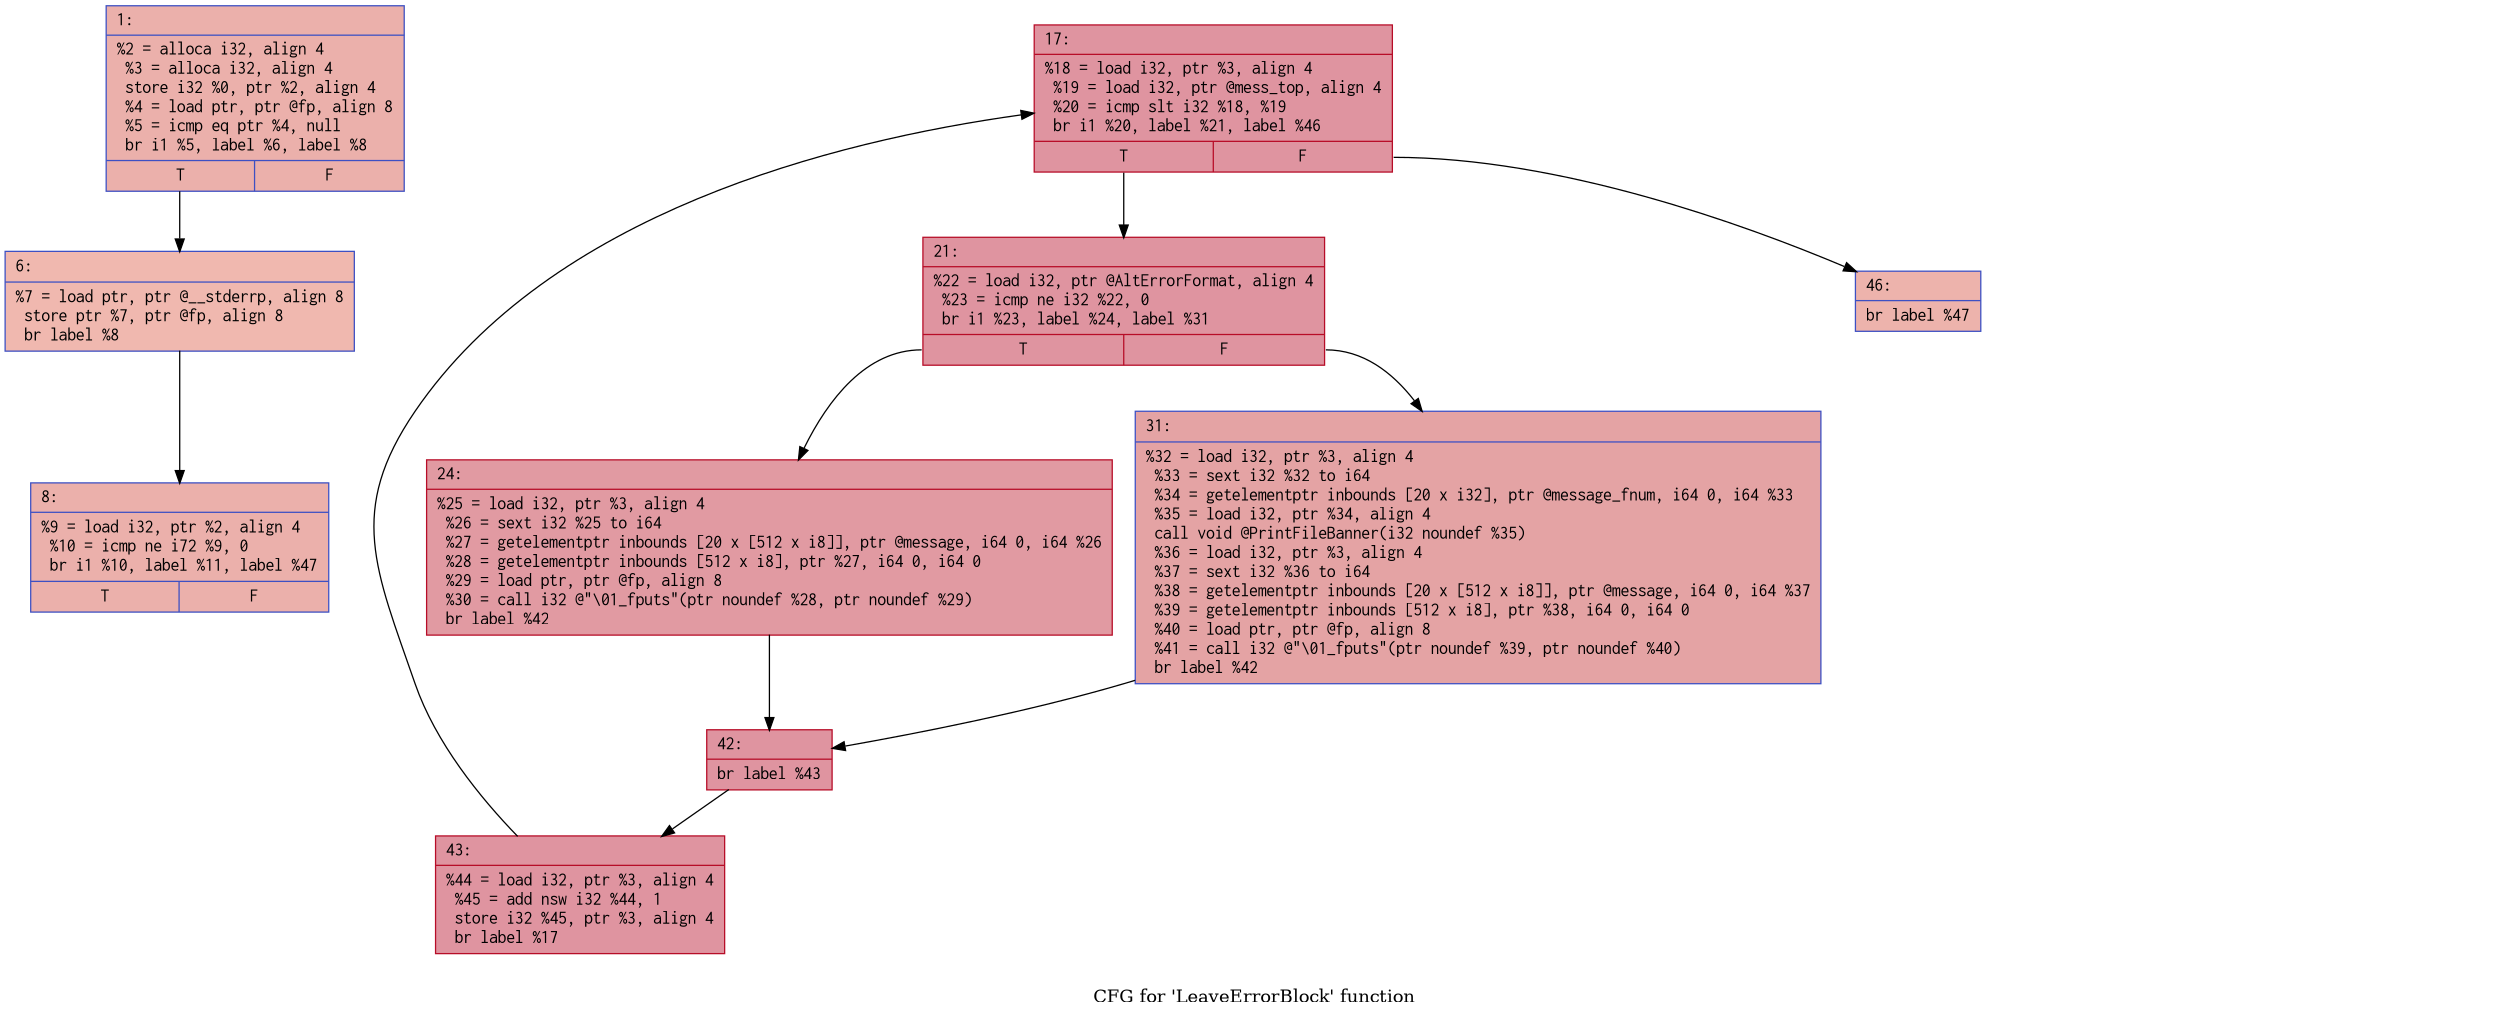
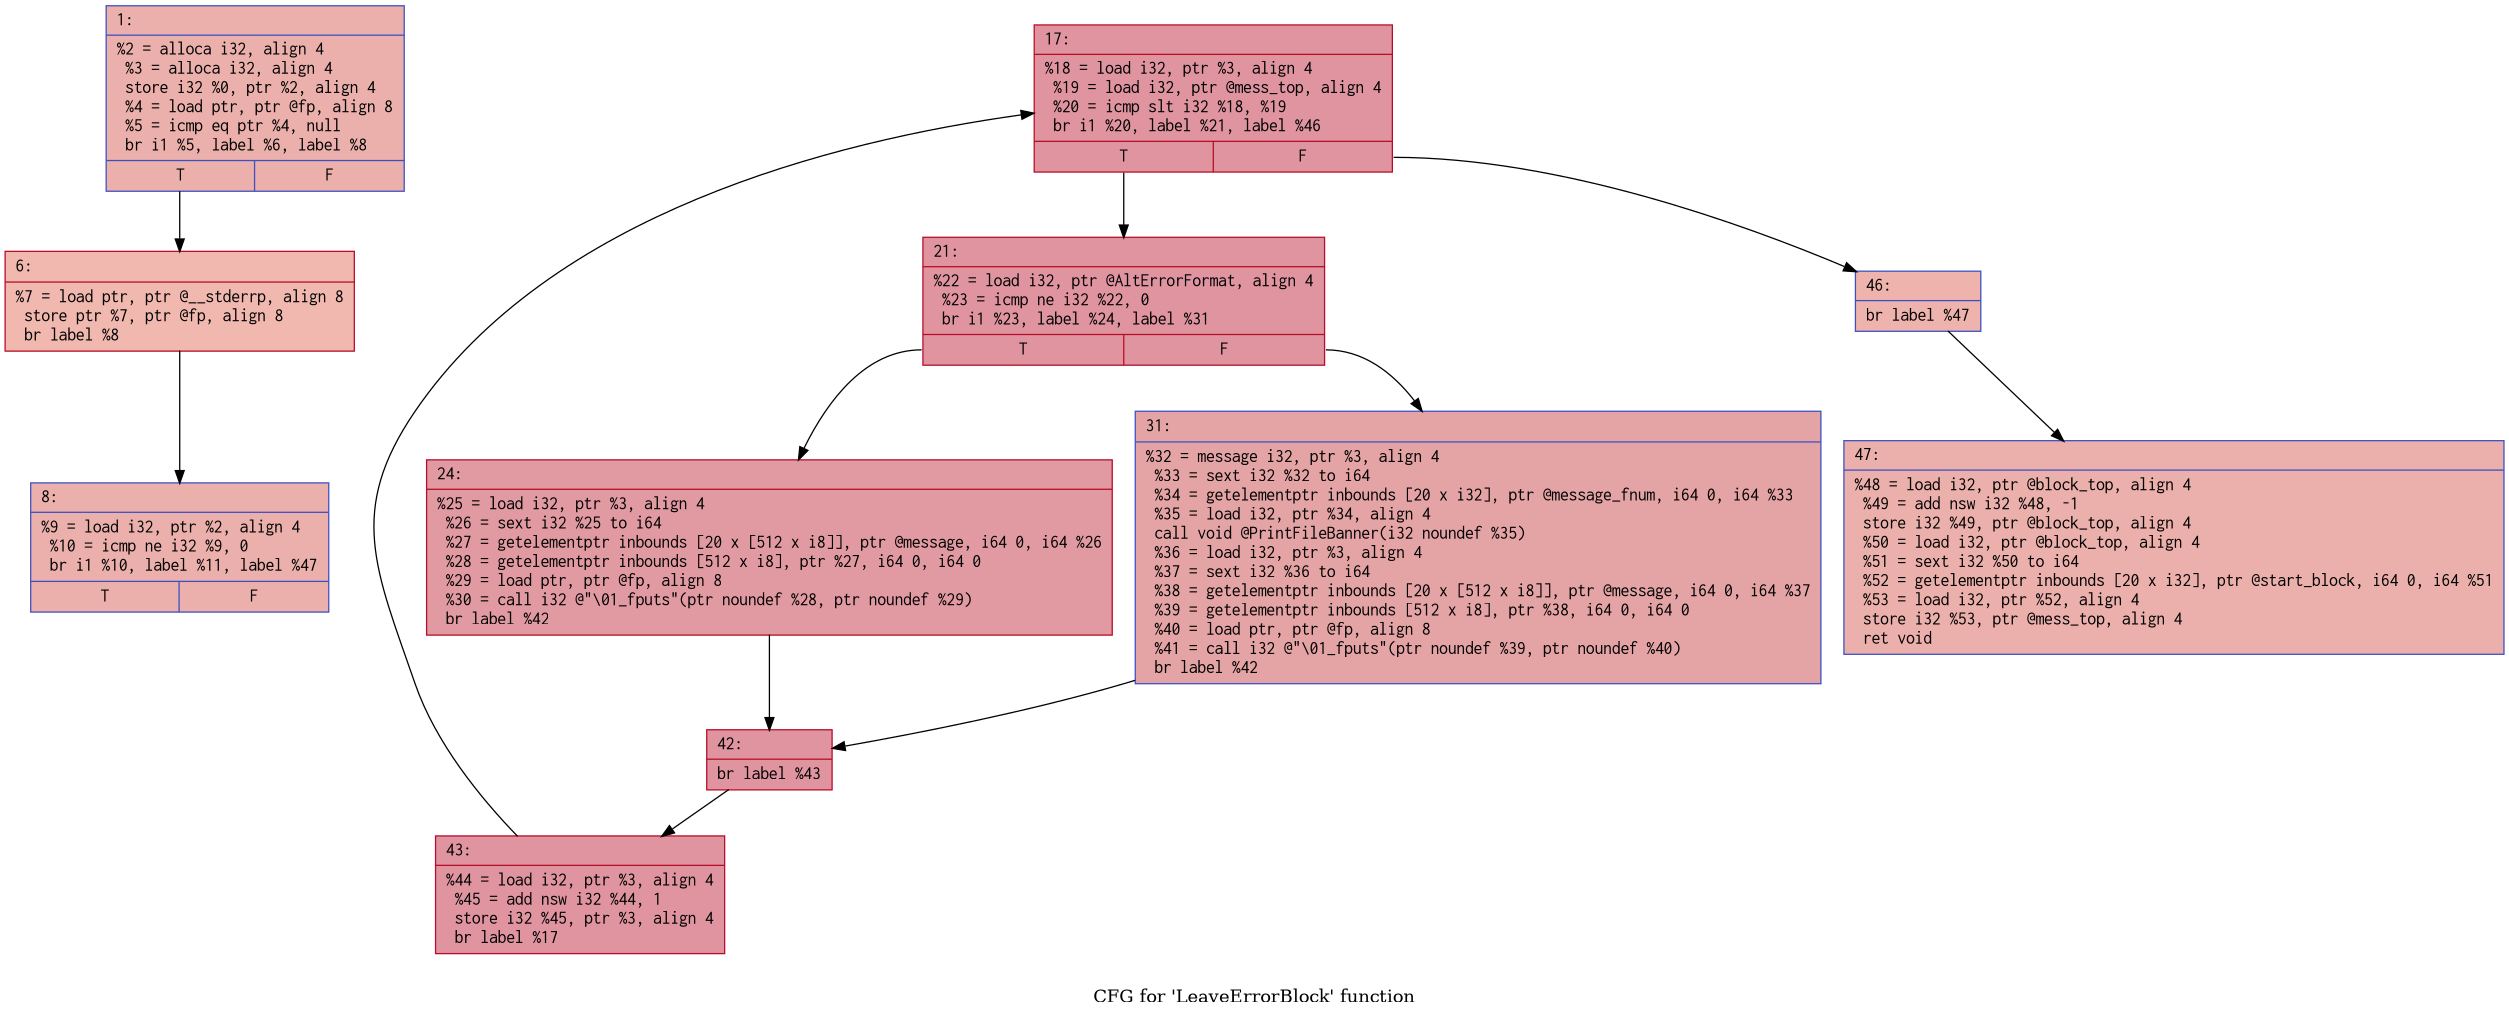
(180, 301) -> (180, 301)
(1280, 457) -> (1293, 457)
(145, 546) -> (145, 546)
none -> (2174, 547)
